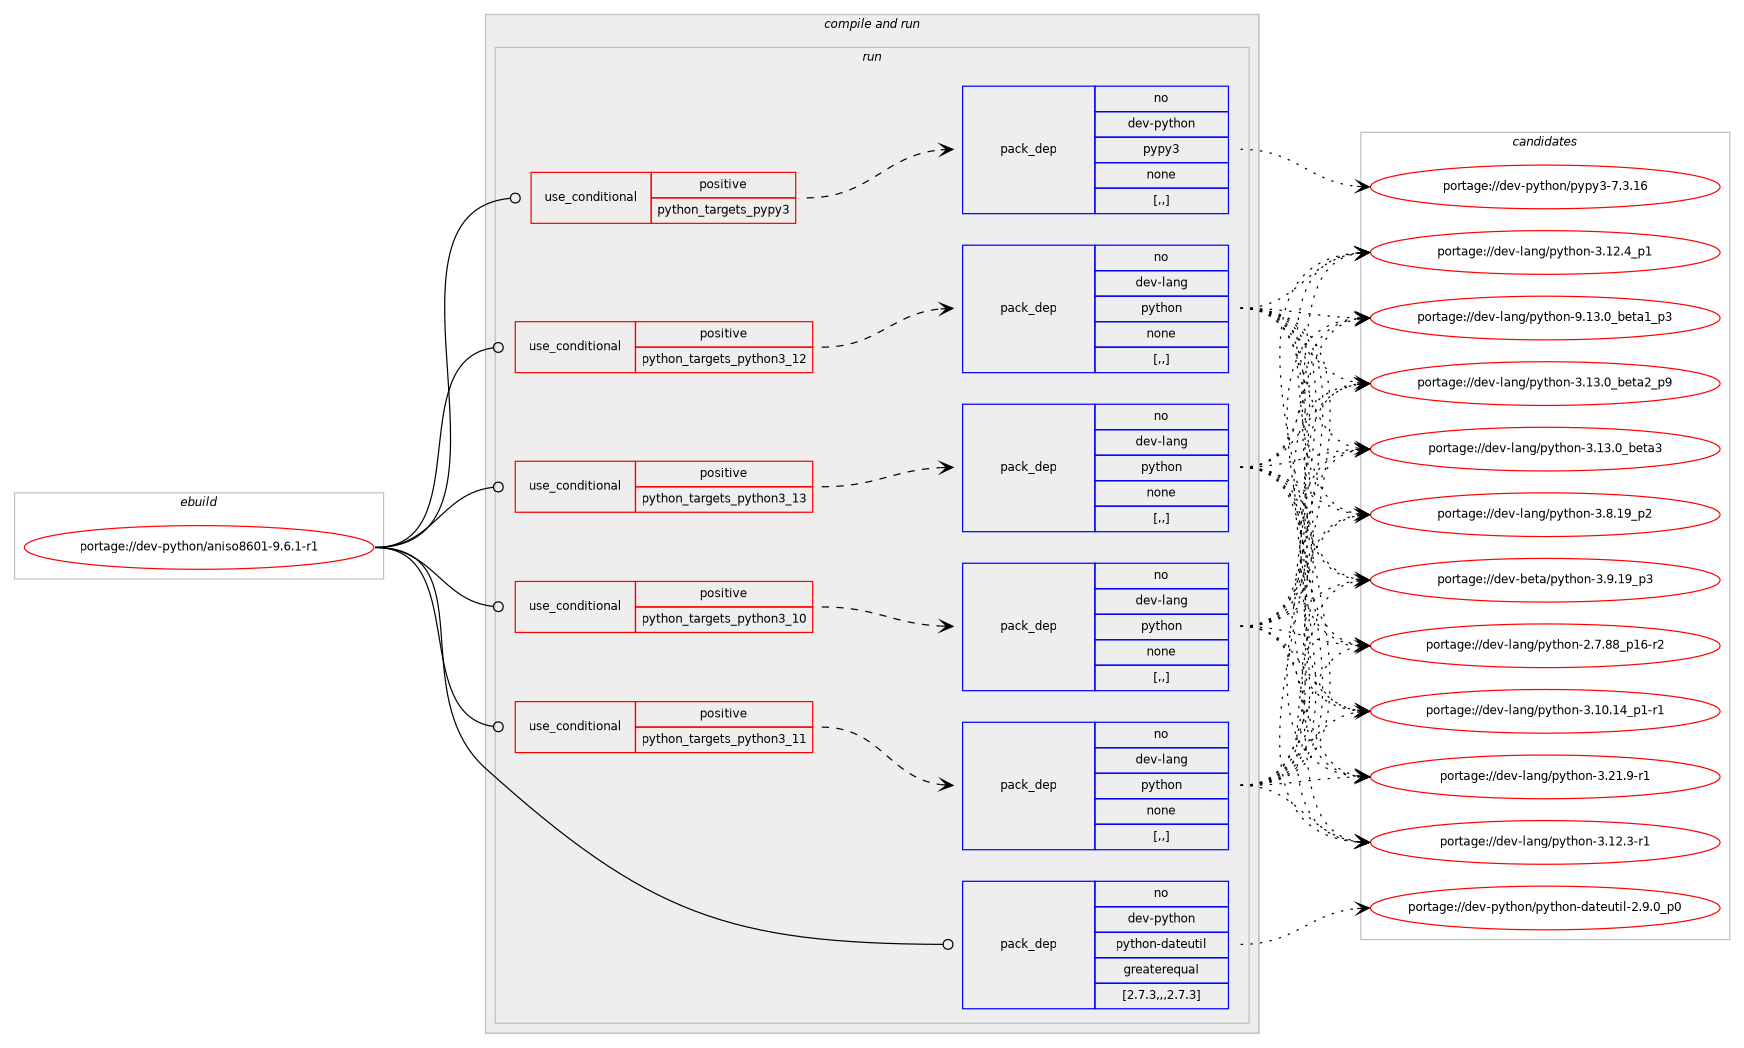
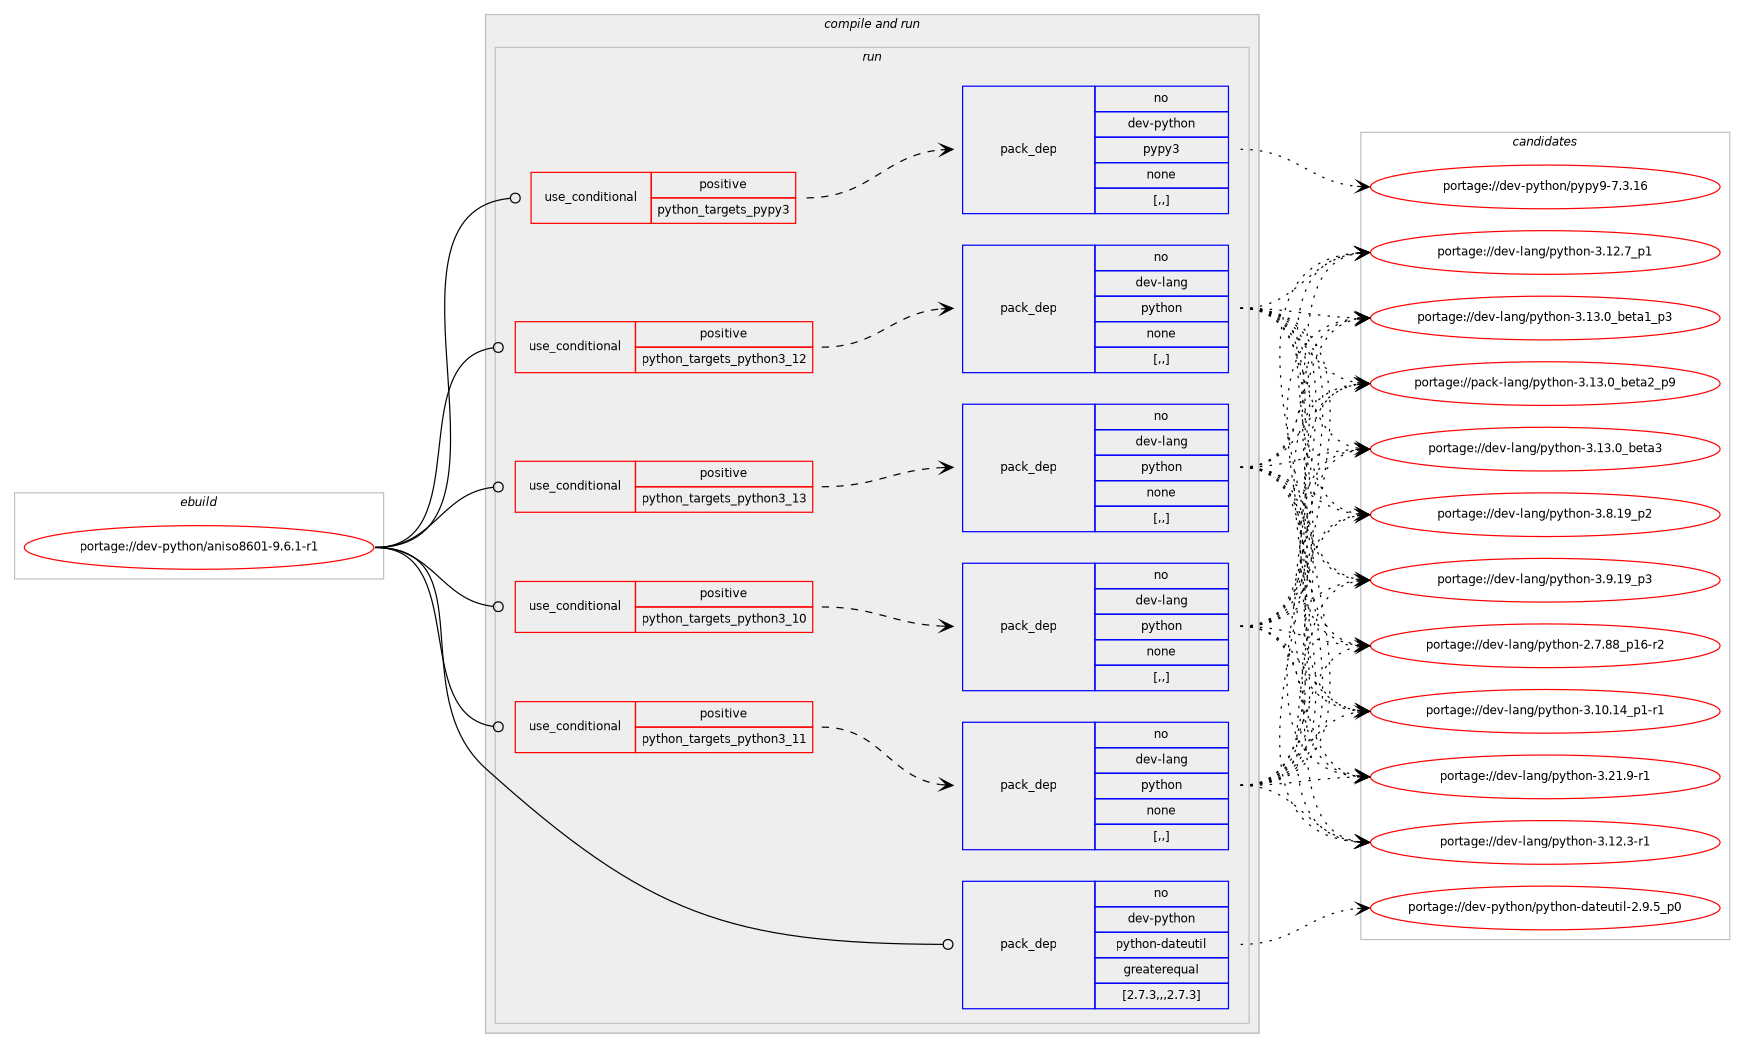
(1545, 187) -> (1545, 187)
(1545, 252) -> (1545, 252)
(1545, 318) -> (1545, 318)
(1545, 384) -> (1545, 384)
(1545, 580) -> (1545, 580)
(1545, 908) -> (1545, 908)
